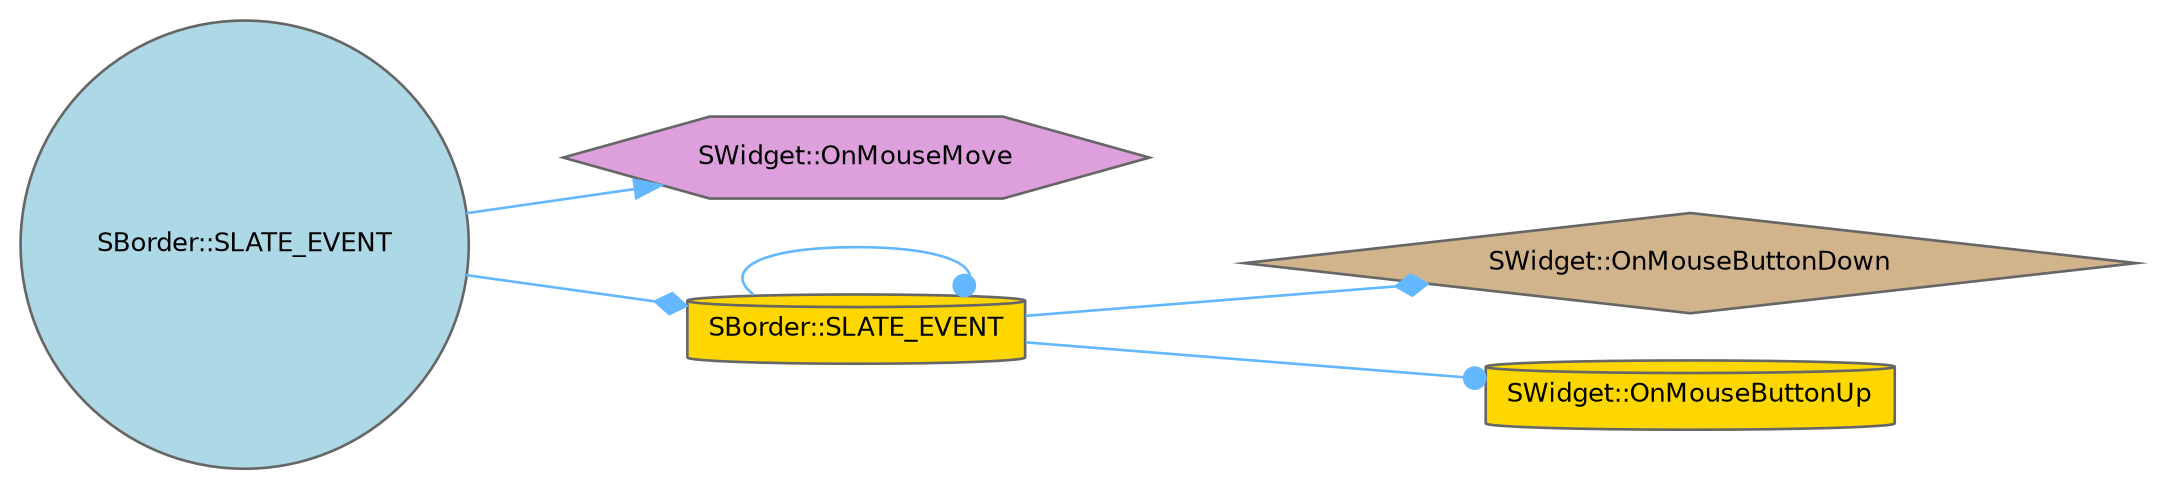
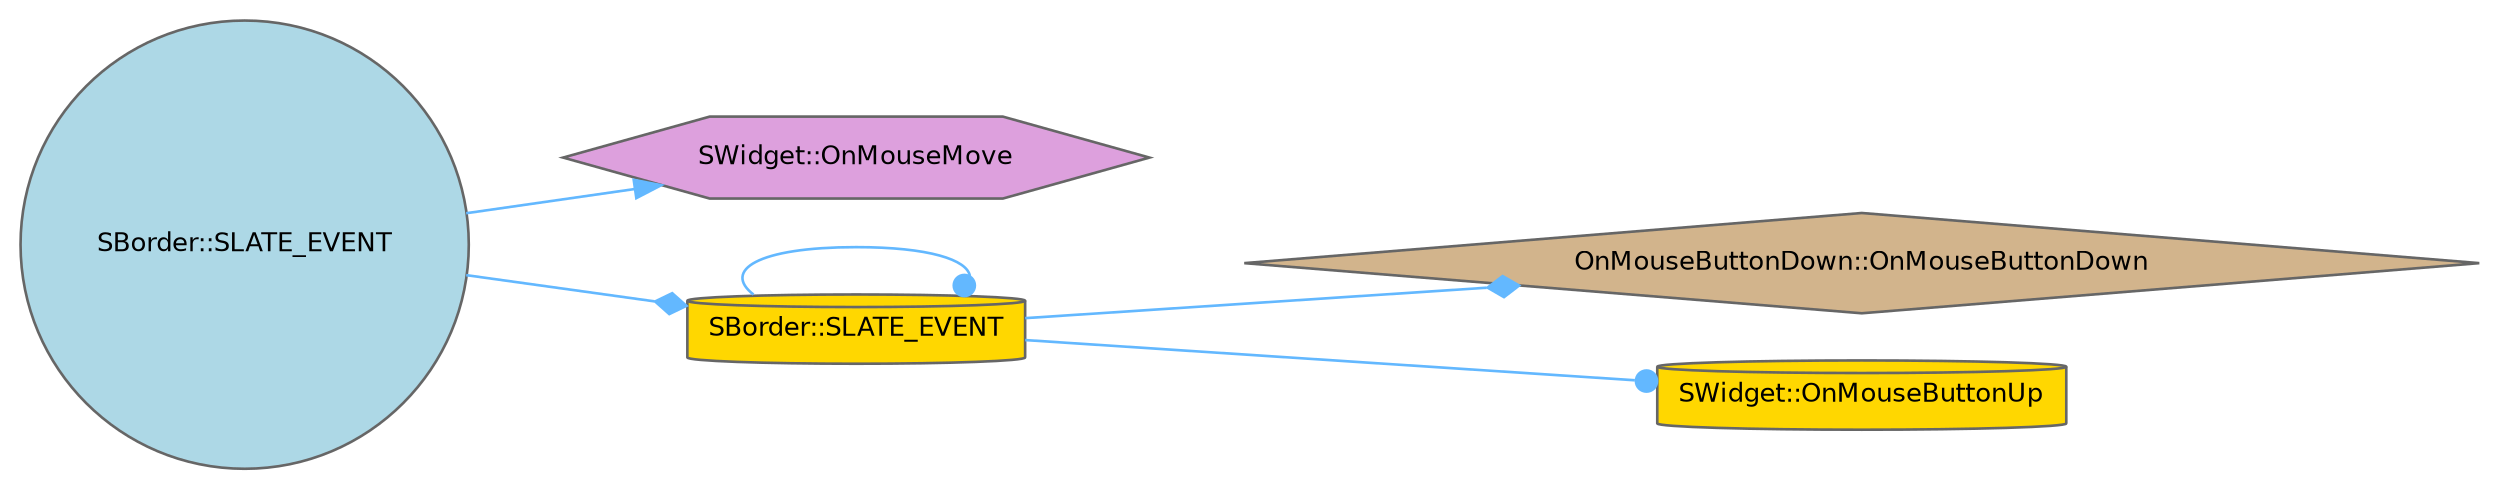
(1690, 263) -> (1862, 263)
